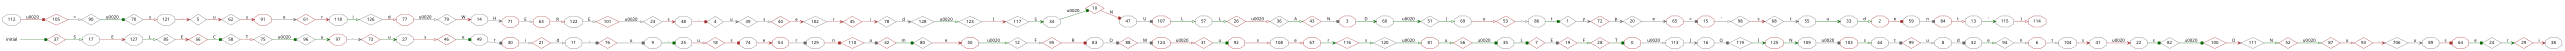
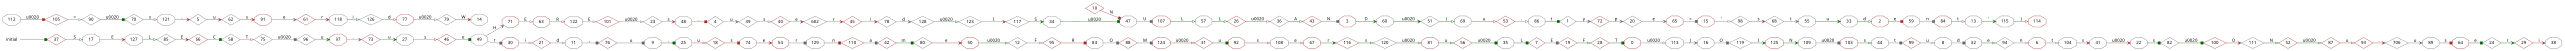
(1073, 15) -> (1088, 22)
(493, 21) -> (493, 31)
(815, 22) -> (815, 22)
(283, 40) -> (283, 40)
